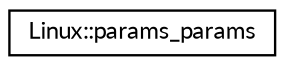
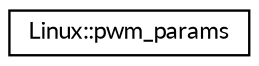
(142, 33) -> (129, 33)
